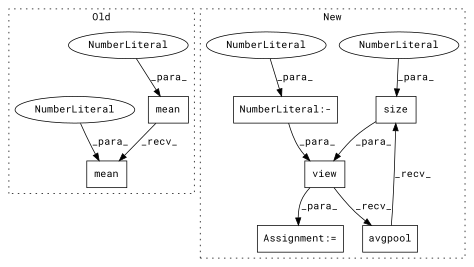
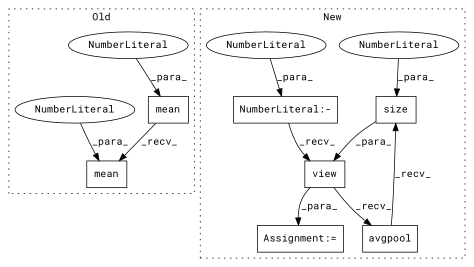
(317, 142) -> (317, 142)
